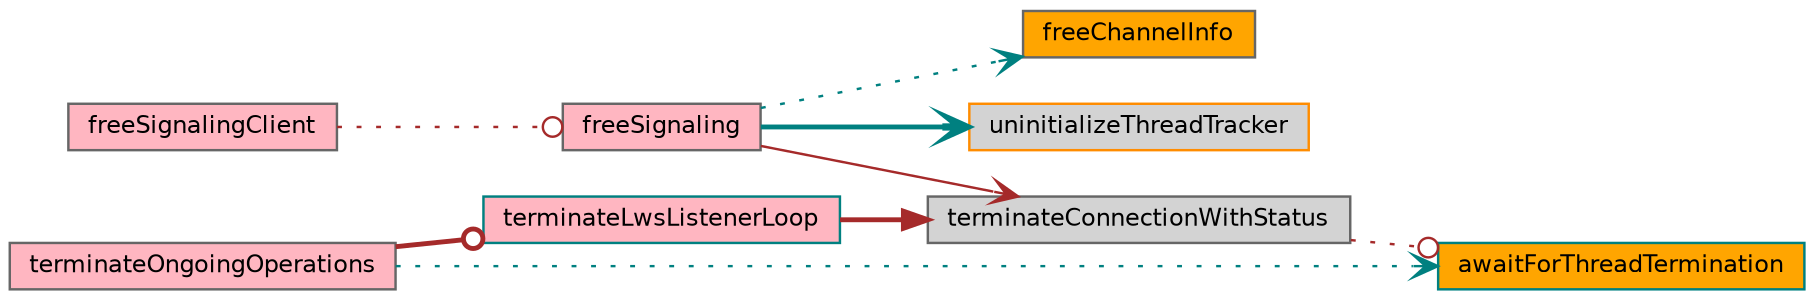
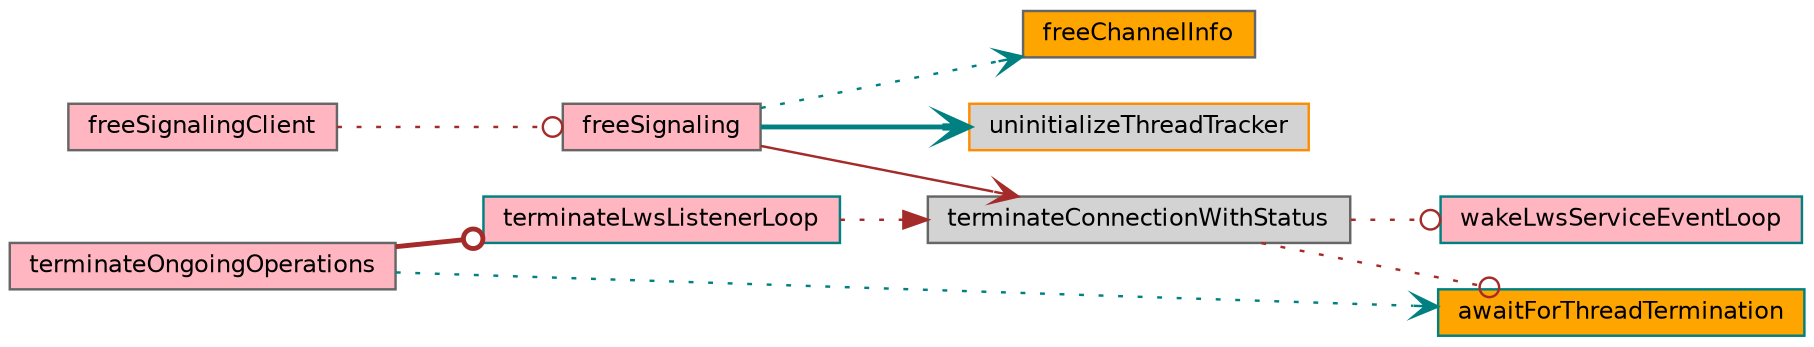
(872, 220) -> (872, 220)
none -> (1621, 220)
